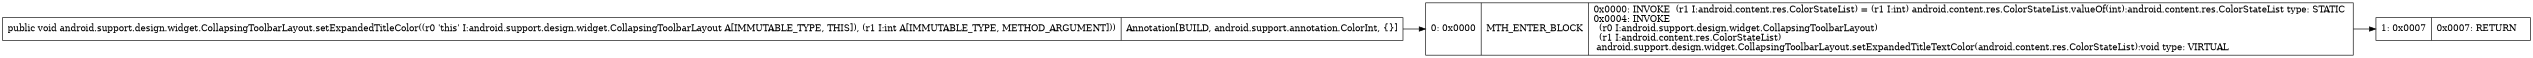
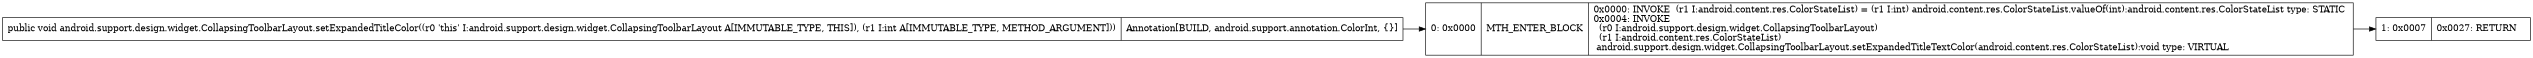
(2481, 29) -> (2481, 29)
